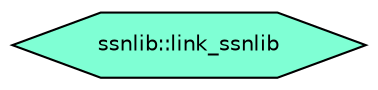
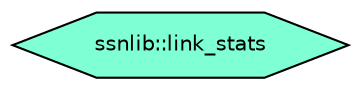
(189, 45) -> (181, 45)
